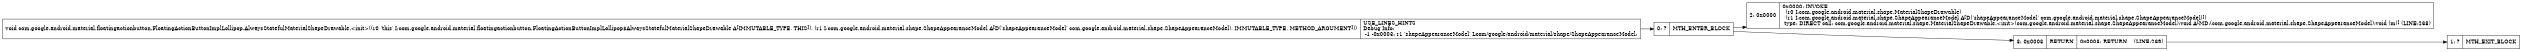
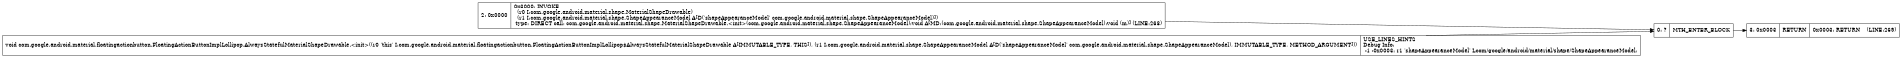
(1807, 7) -> (538, 7)
(1738, 27) -> (1408, 26)
(2483, 42) -> none
